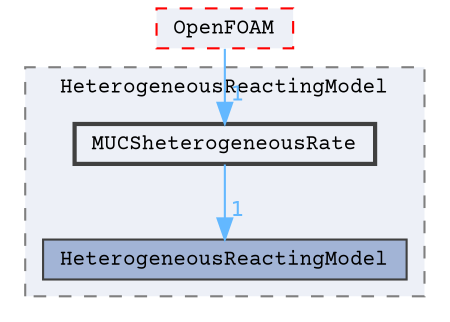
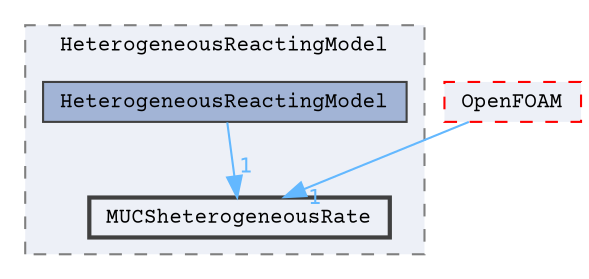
(225, 191) -> (231, 149)
